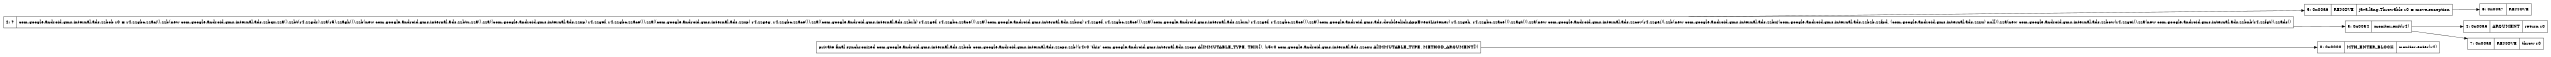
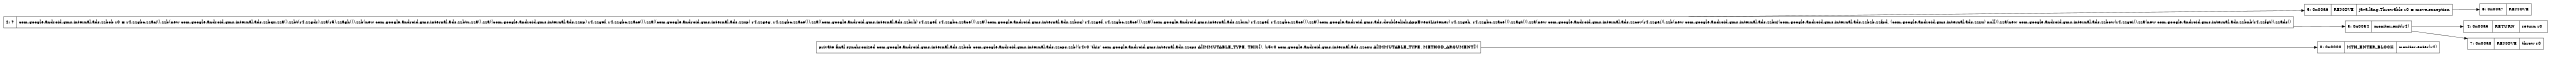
(2506, 26) -> (2505, 26)
